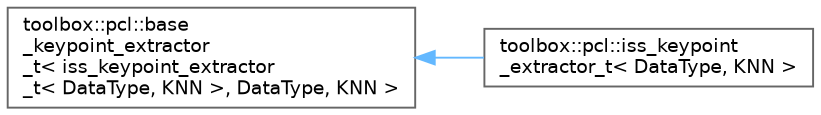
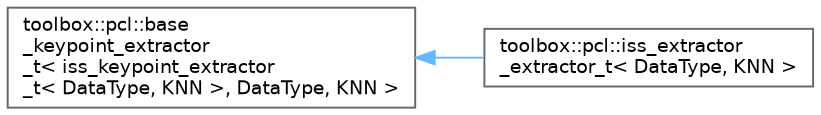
(649, 58) -> (649, 58)
